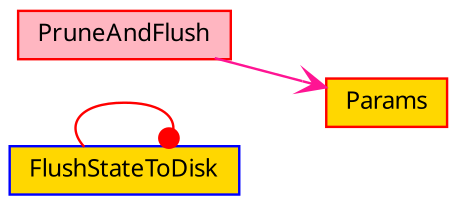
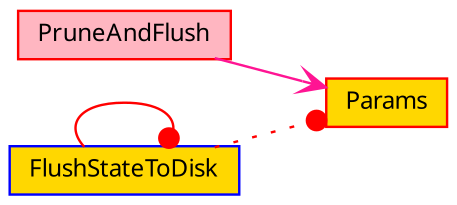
none -> (261, 135)
